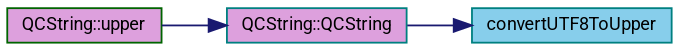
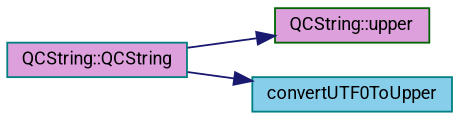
(185, 25) -> (222, 43)
(572, 25) -> (352, 94)
